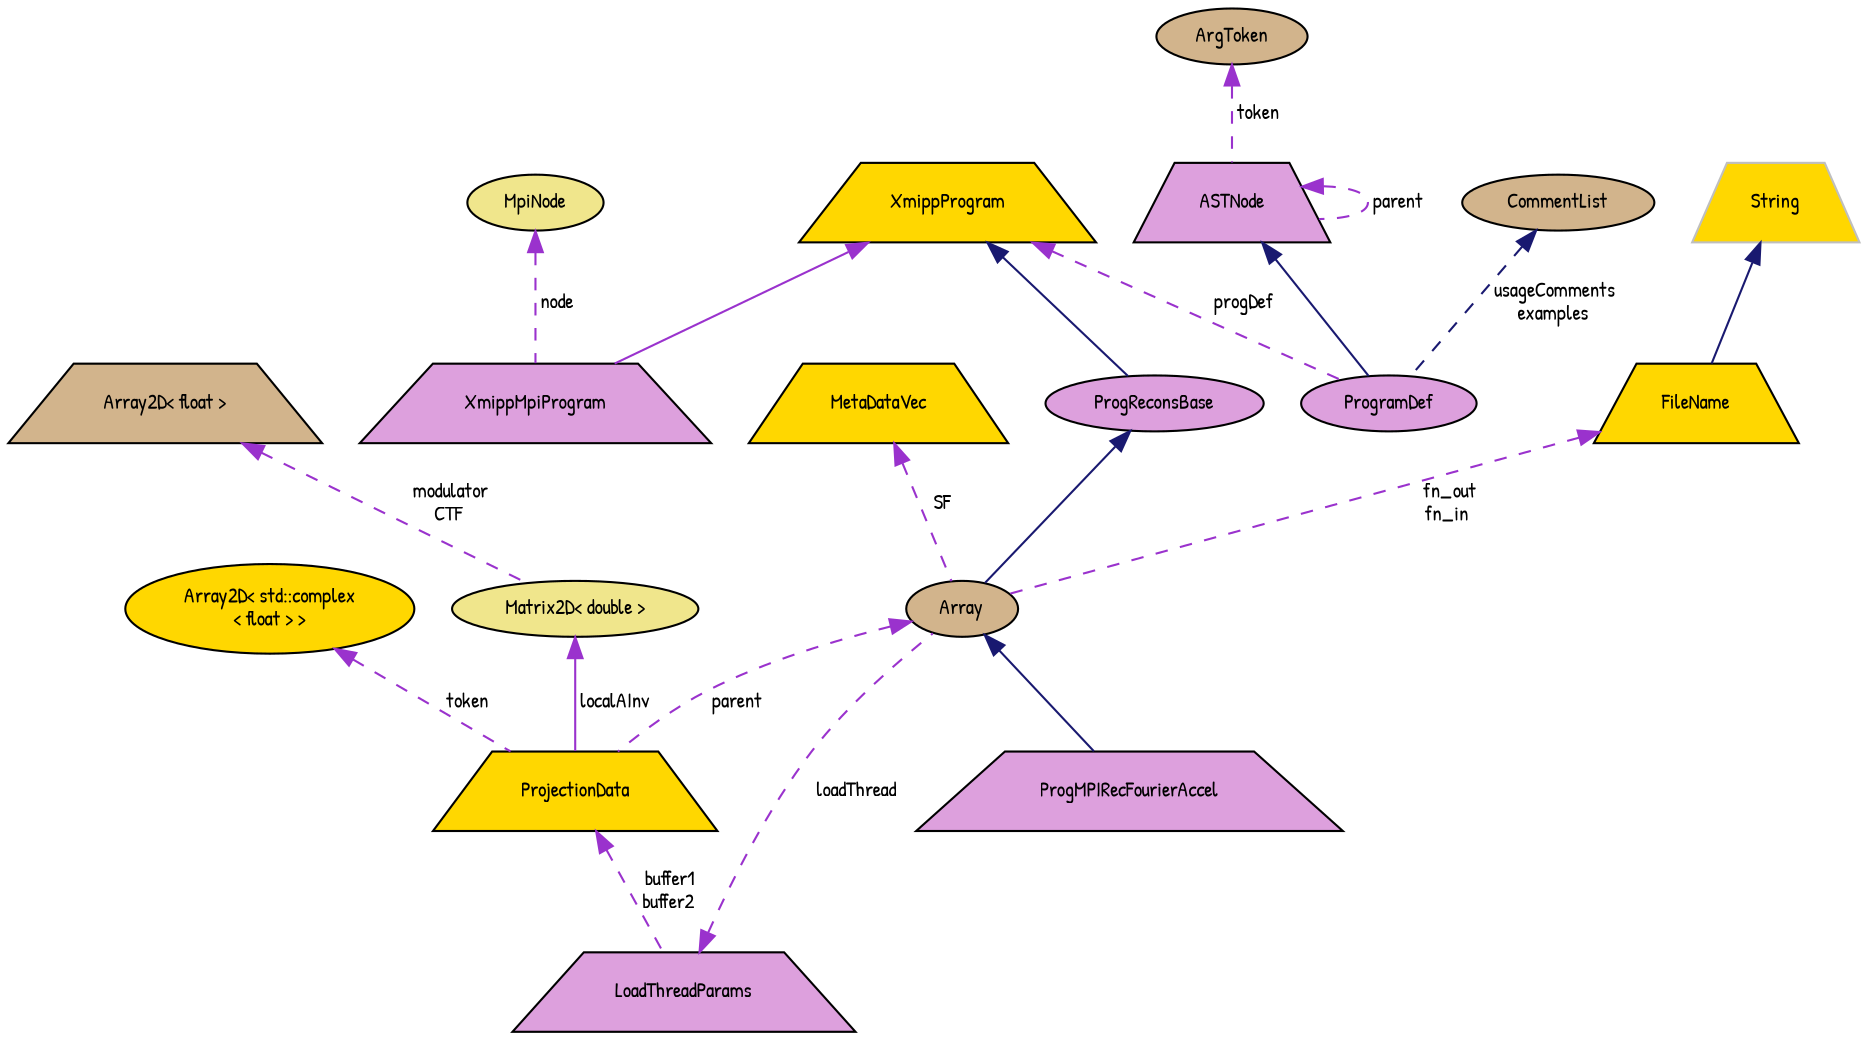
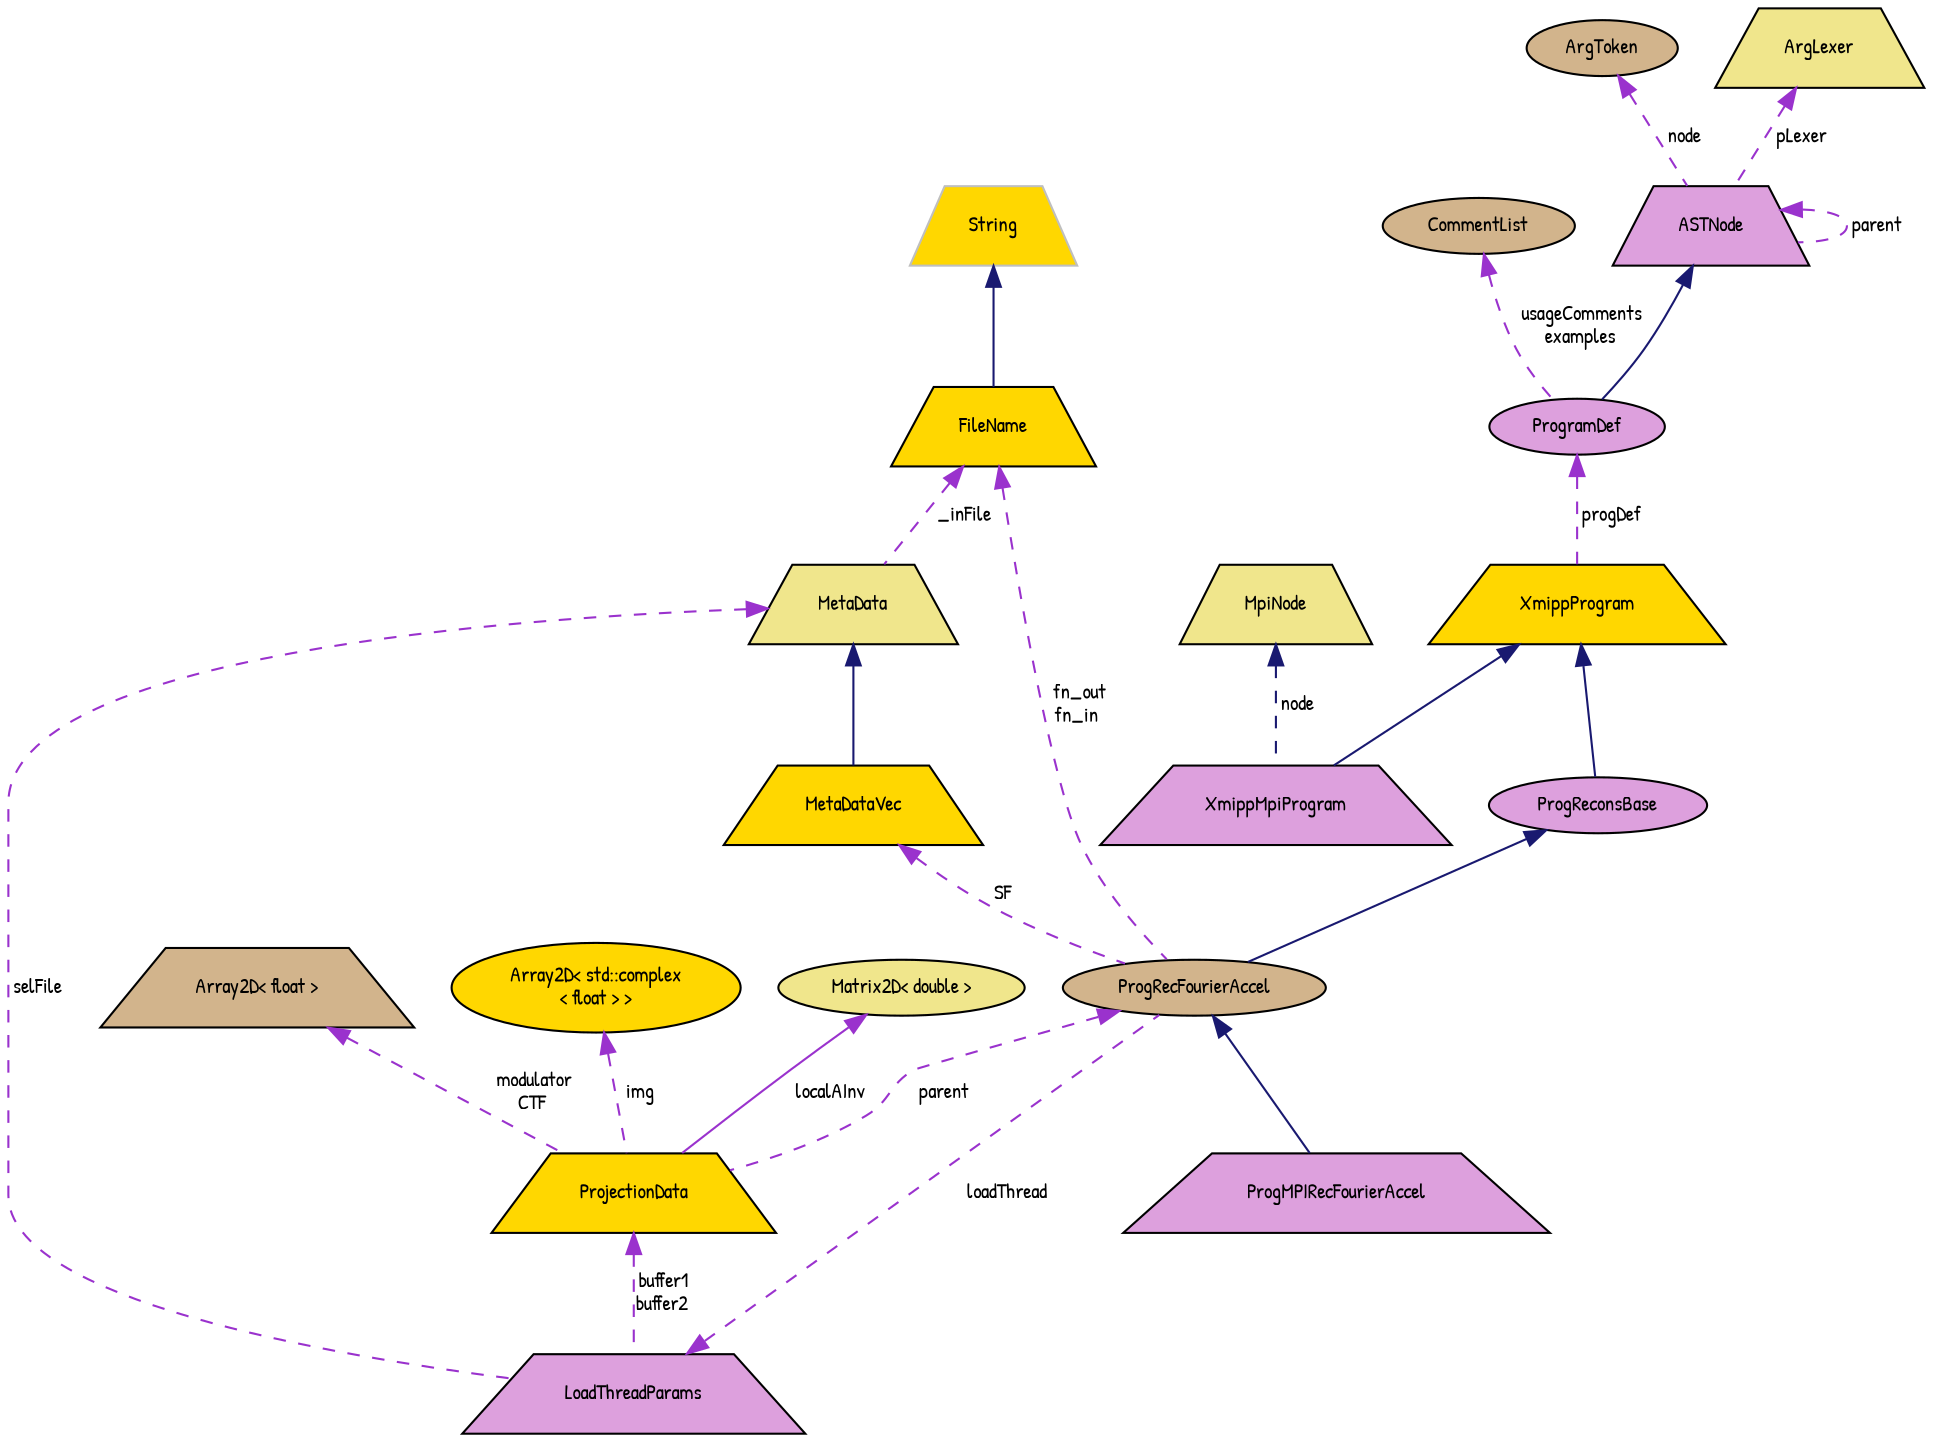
none -> (1820, 48)
(1256, 114) -> (1683, 137)
(535, 203) -> (1276, 604)
(535, 308) -> (1276, 716)
(732, 308) -> (1418, 711)
(1467, 311) -> (1512, 341)
(1196, 316) -> (1577, 520)
(394, 518) -> (455, 1096)
none -> (853, 604)
(962, 609) -> (1194, 988)
(465, 702) -> (638, 1093)
